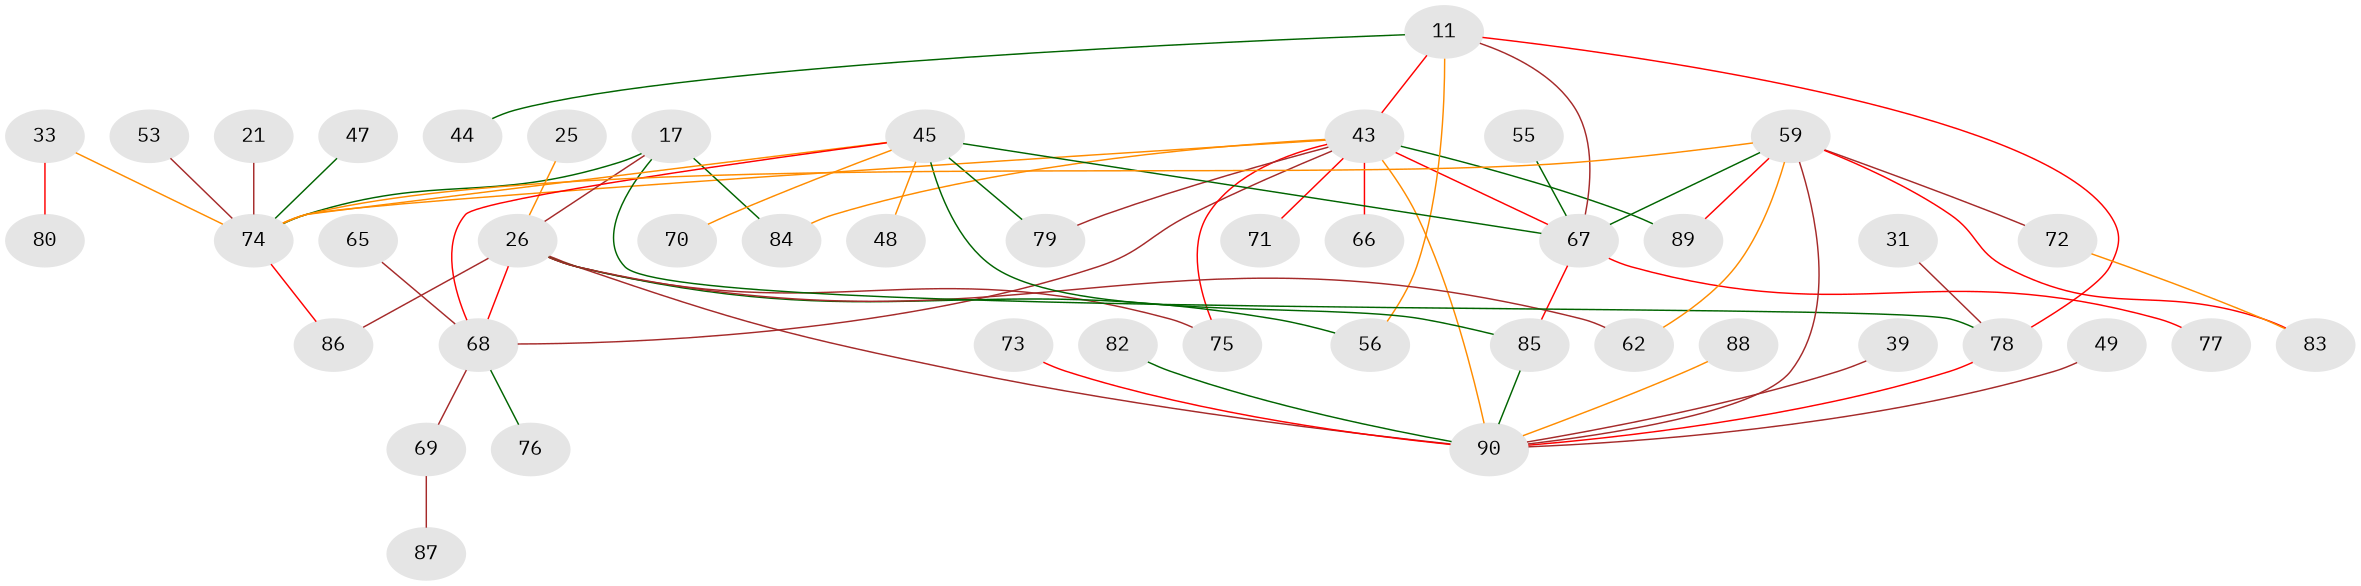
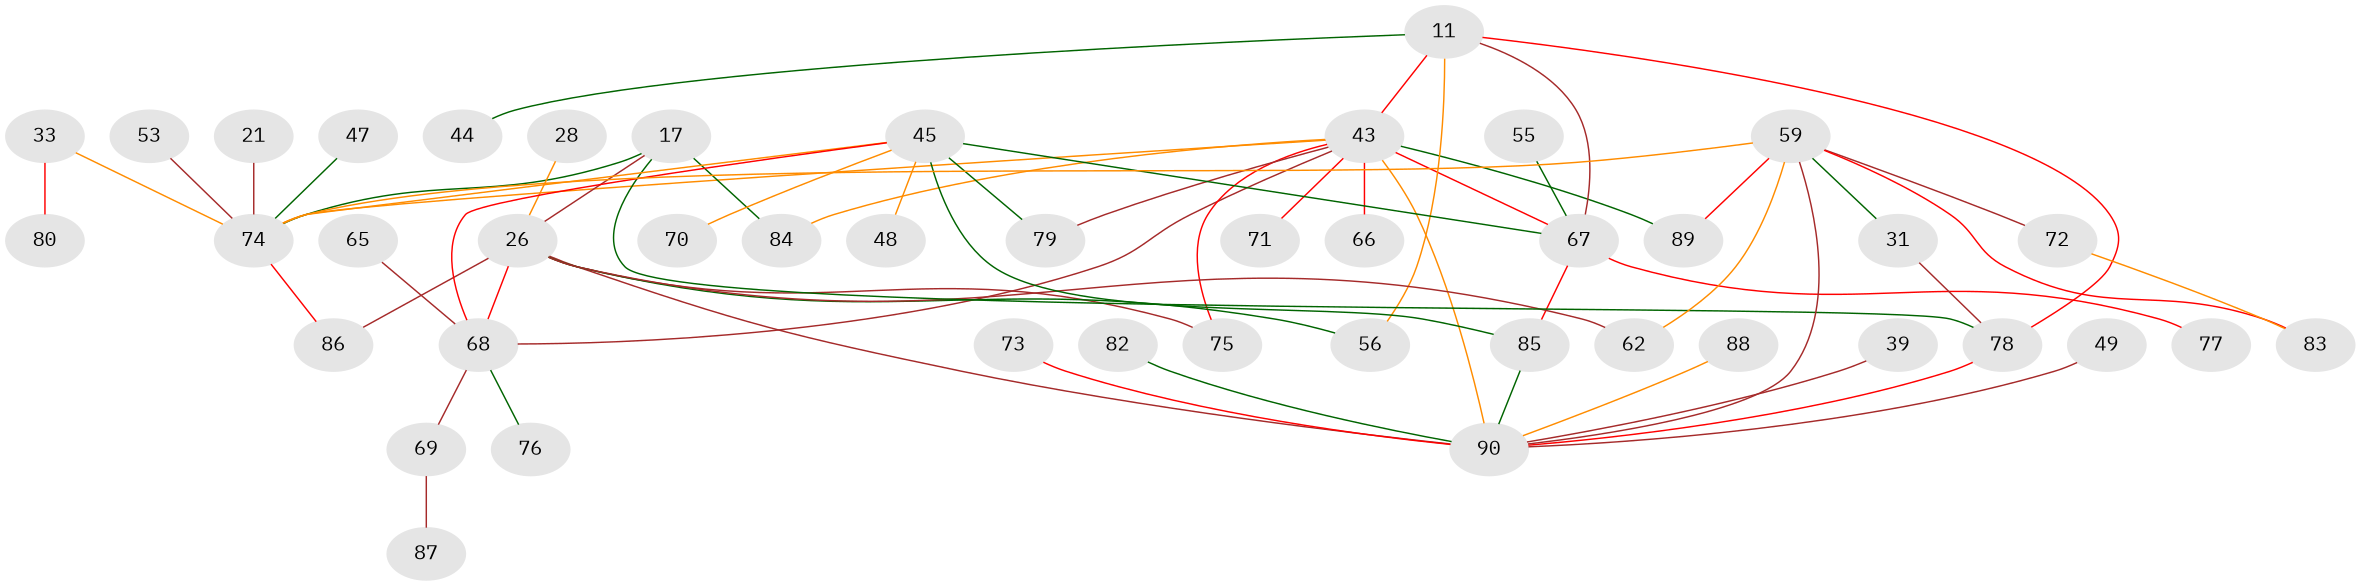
(567, 136) -> (567, 136)
(1685, 188) -> (1844, 189)
